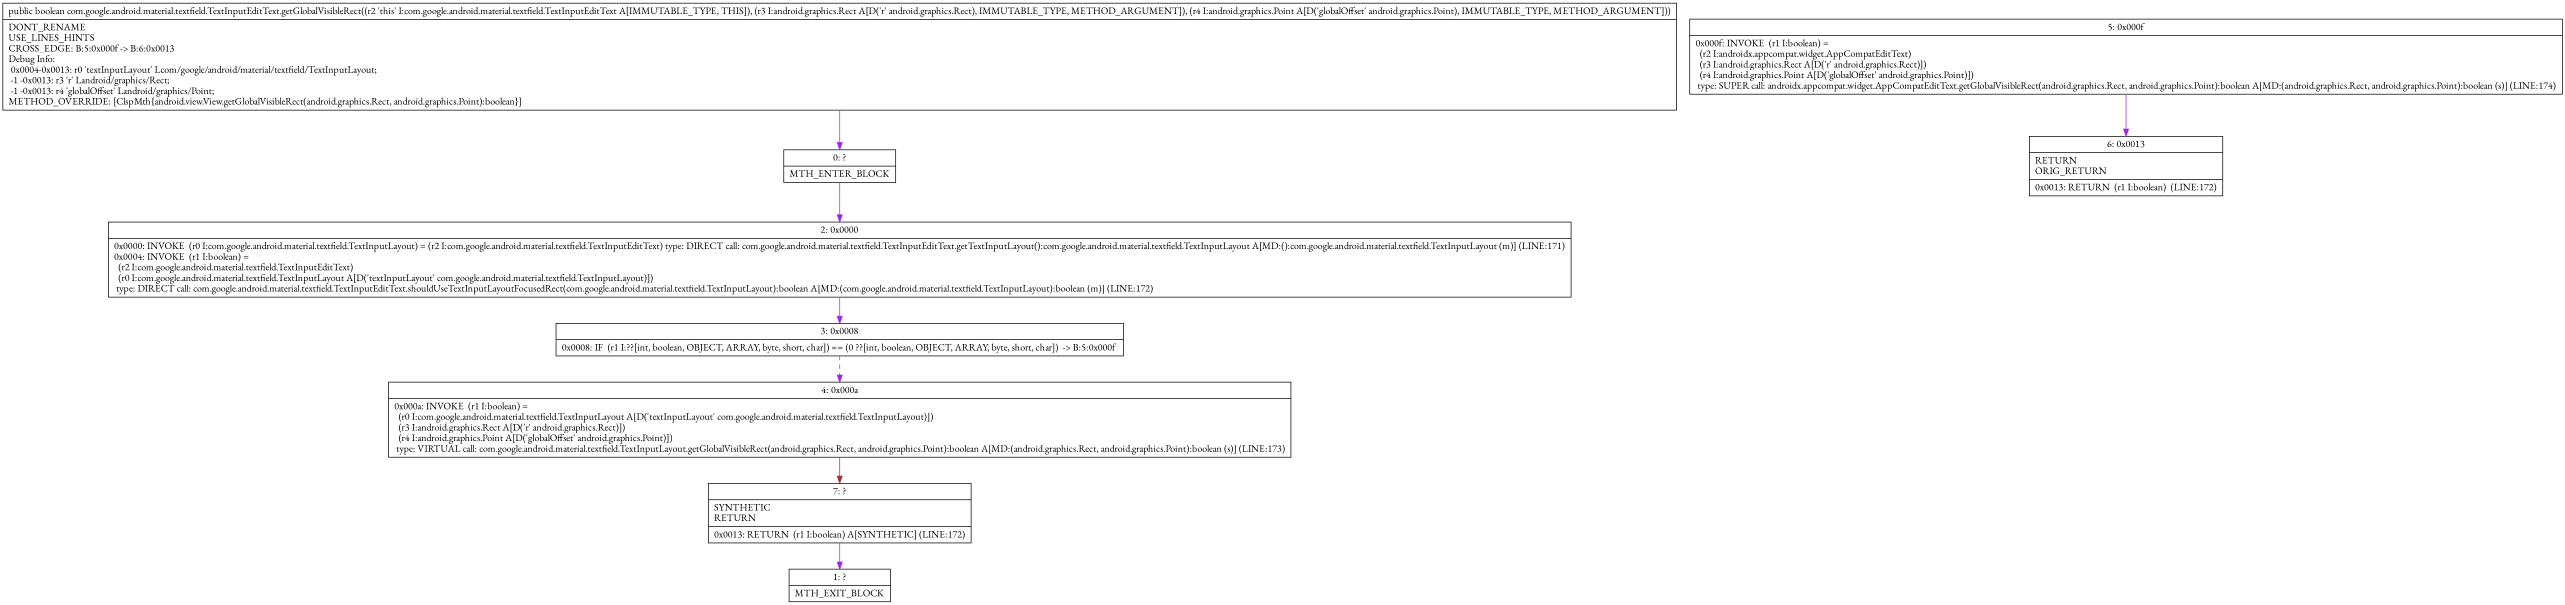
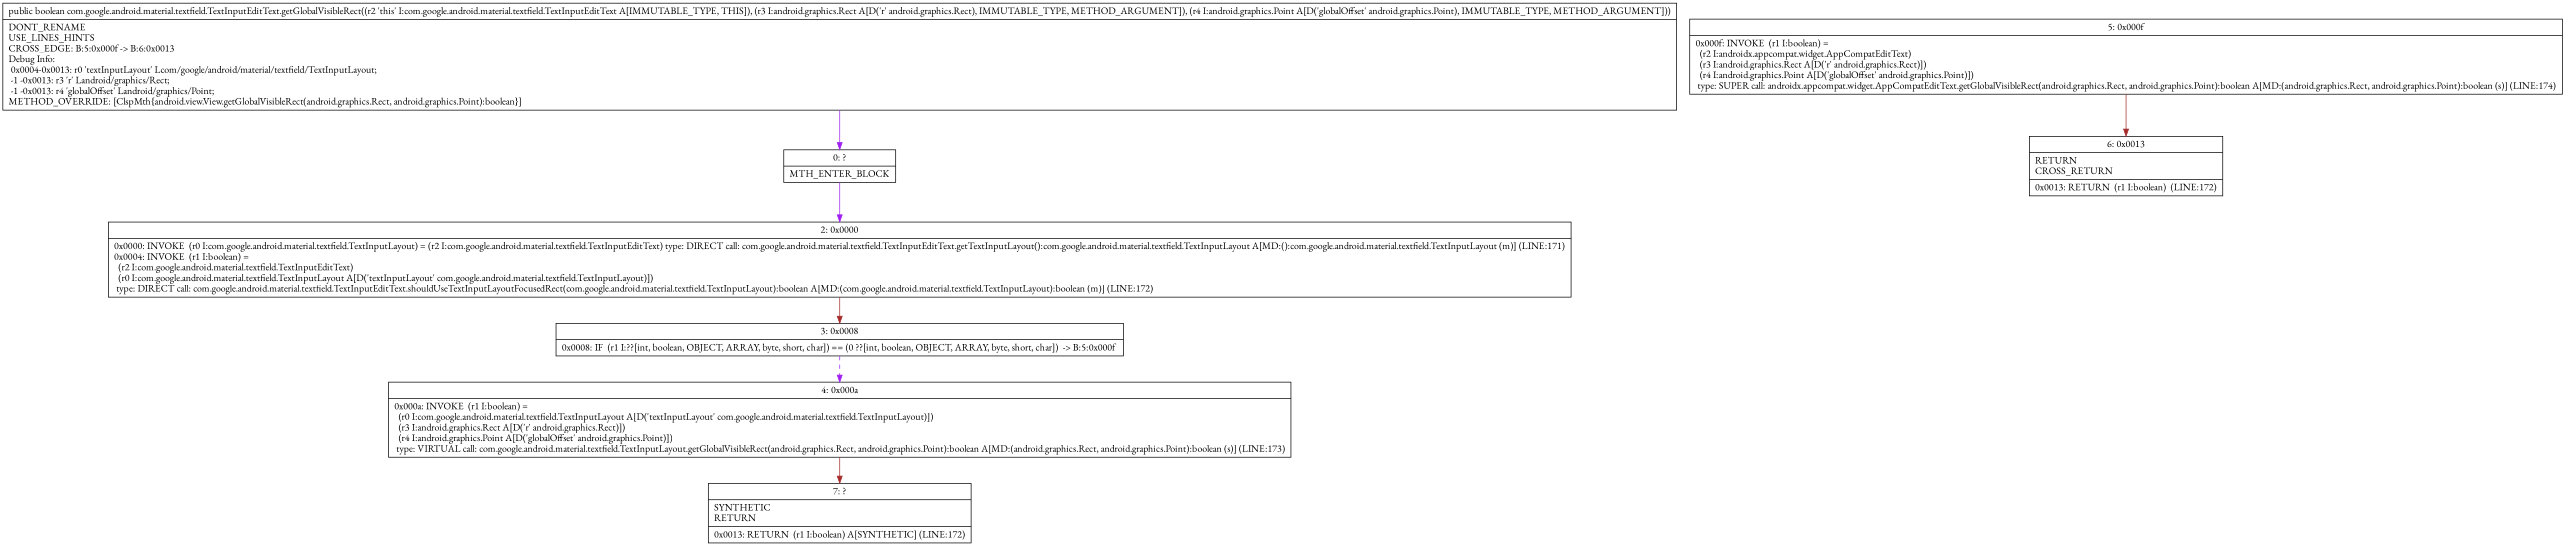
(2126, 112) -> (2126, 112)
(2071, 171) -> (2074, 171)
(840, 307) -> (840, 307)
(840, 585) -> none
